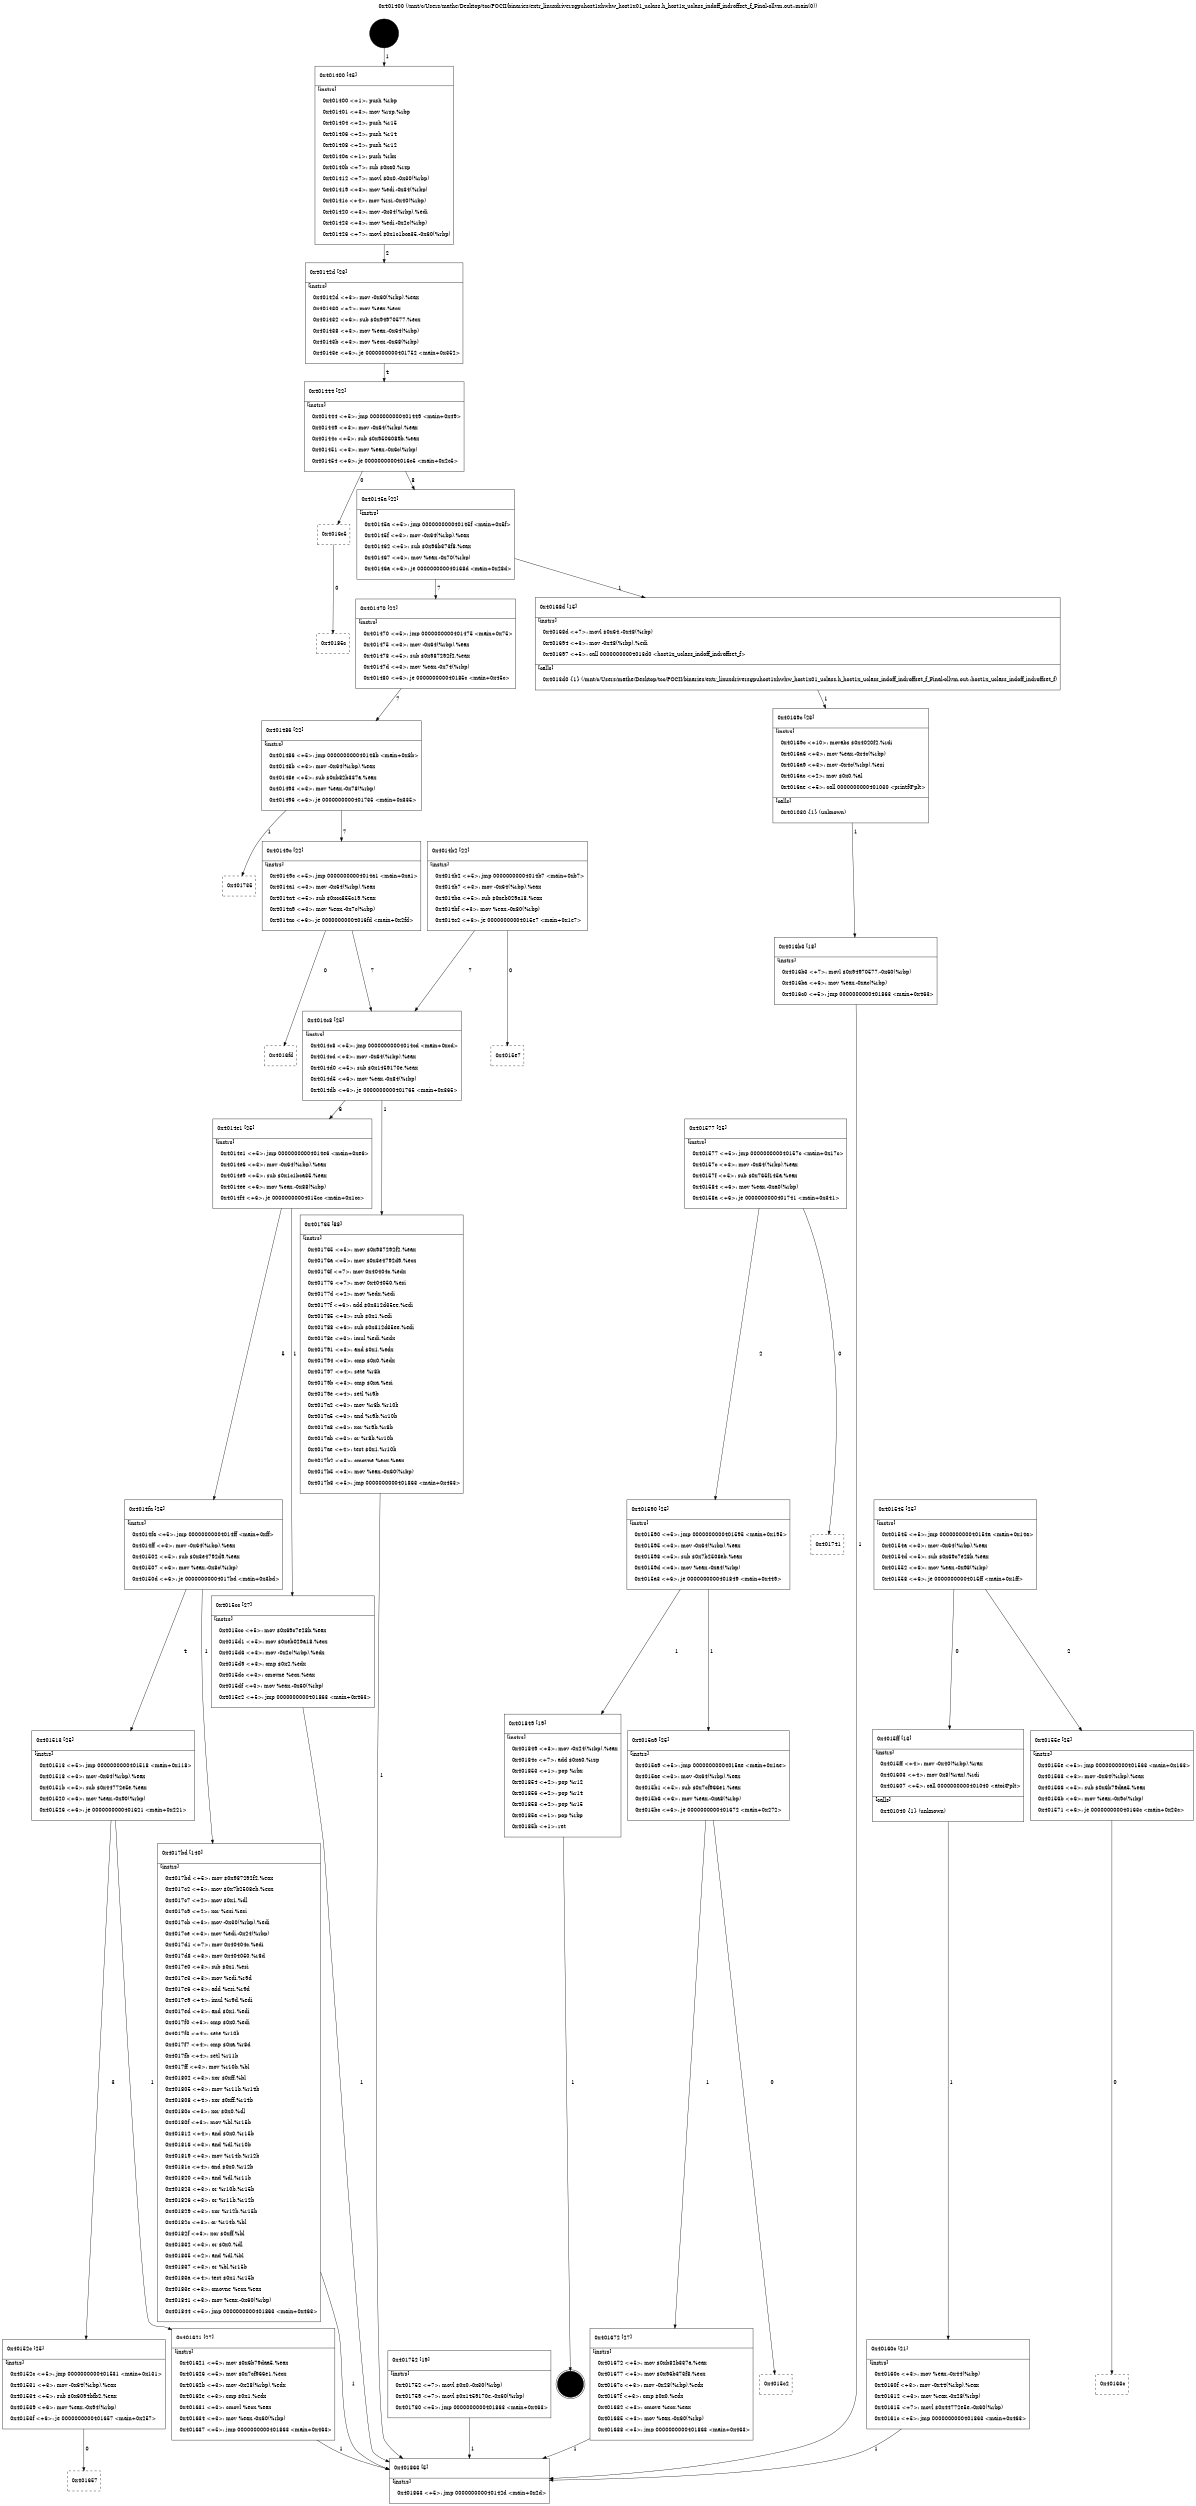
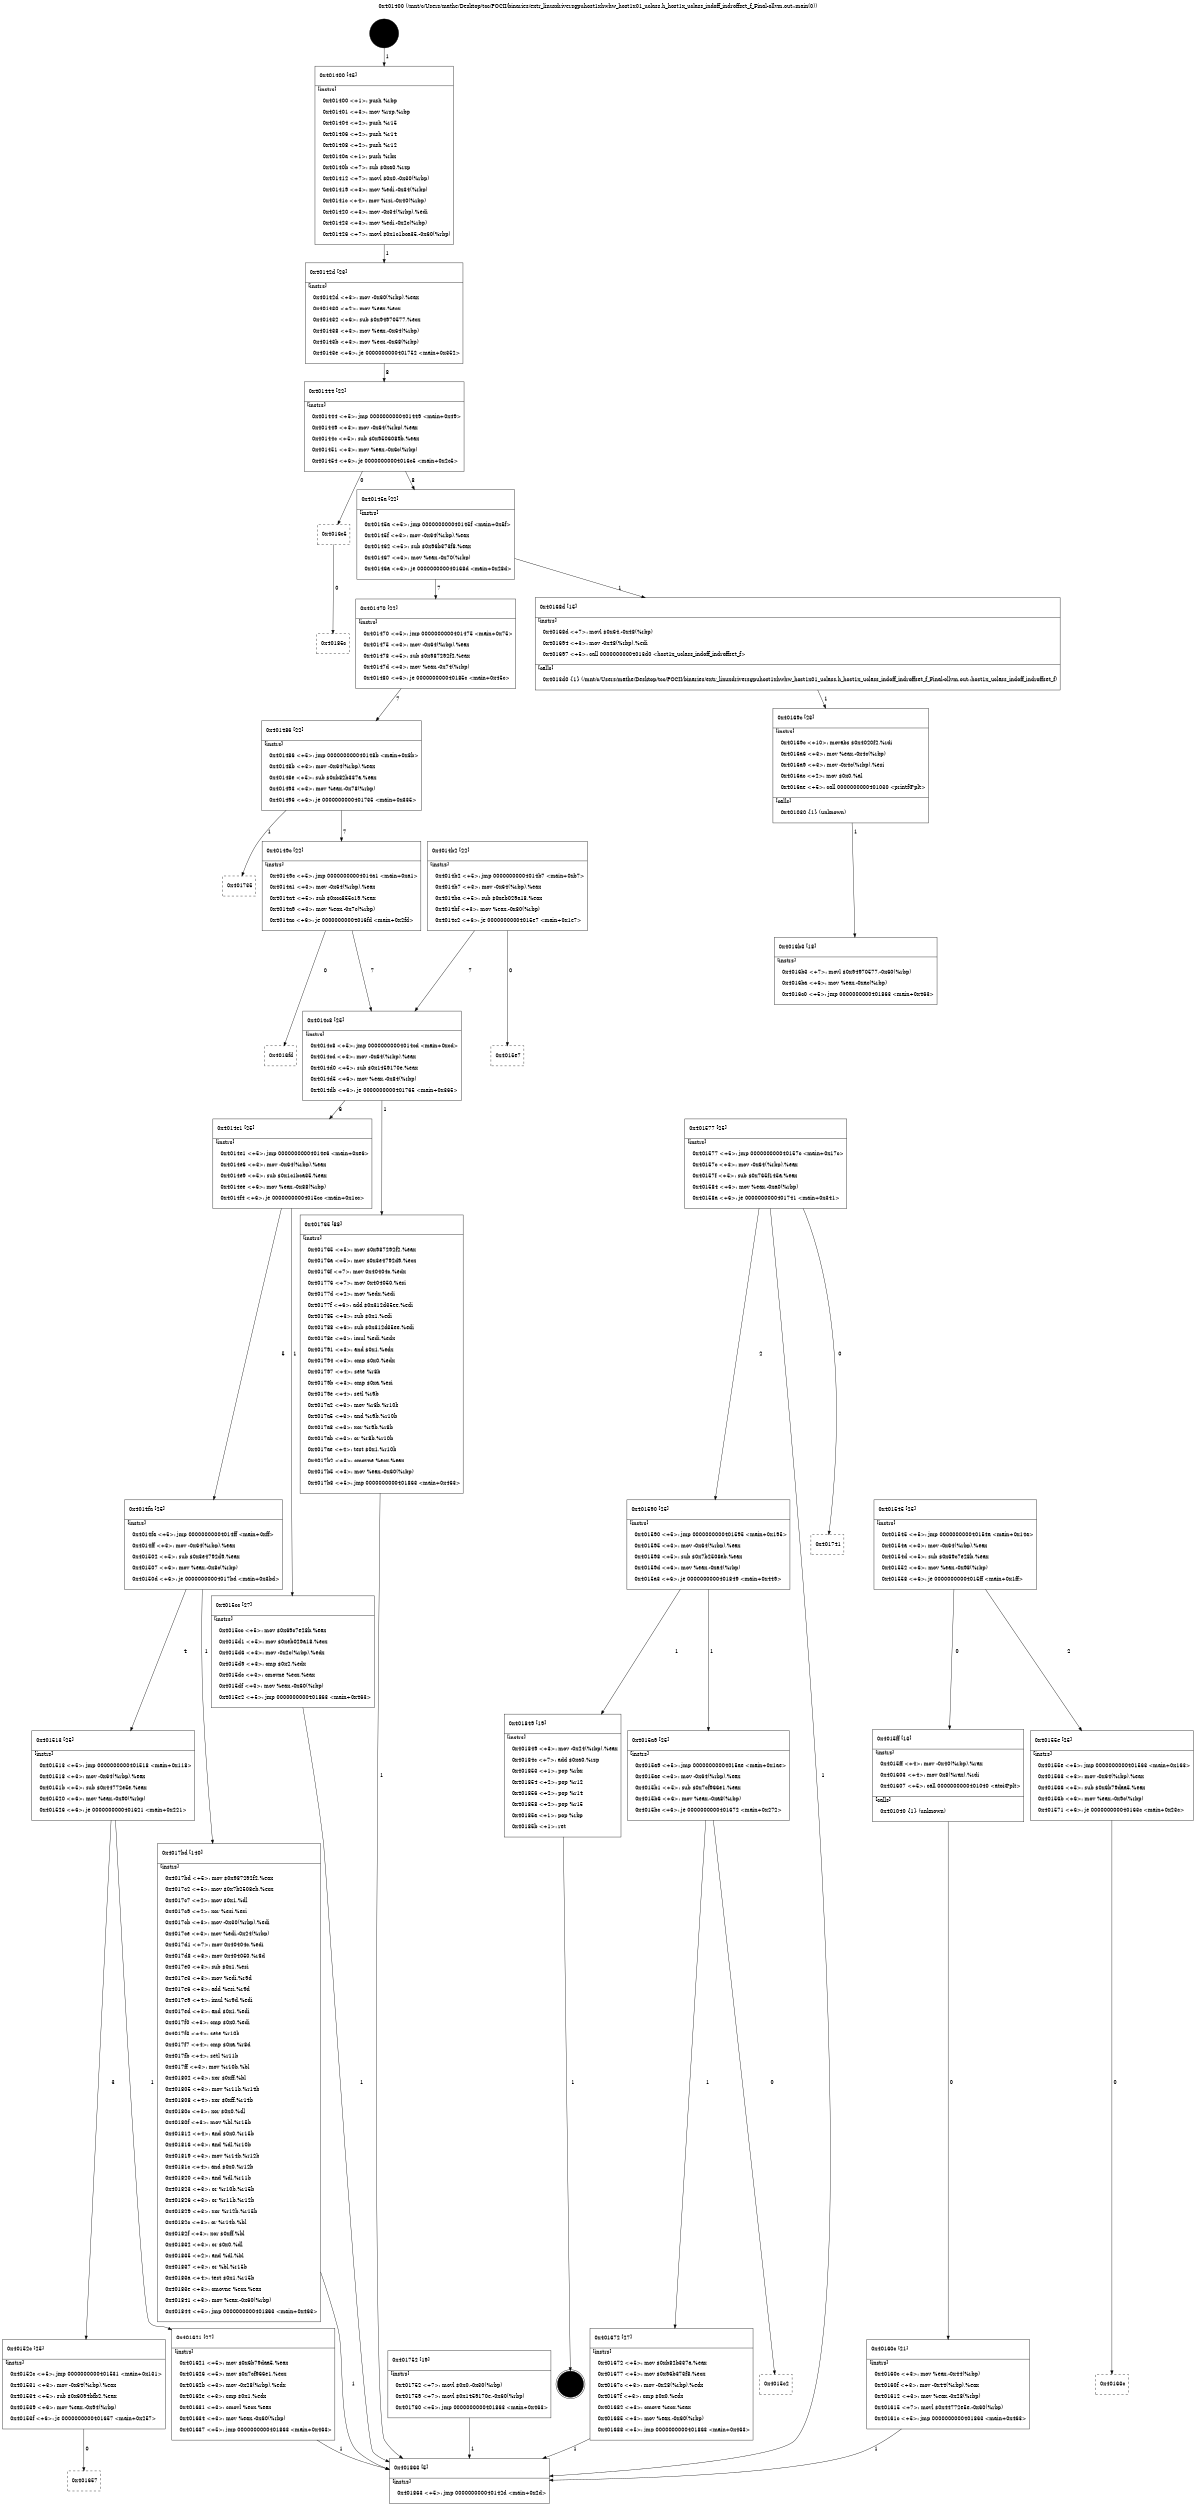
(387, 254) -> (387, 254)
(387, 373) -> (387, 373)
(857, 1865) -> (825, 1948)
(951, 2083) -> (951, 2083)
